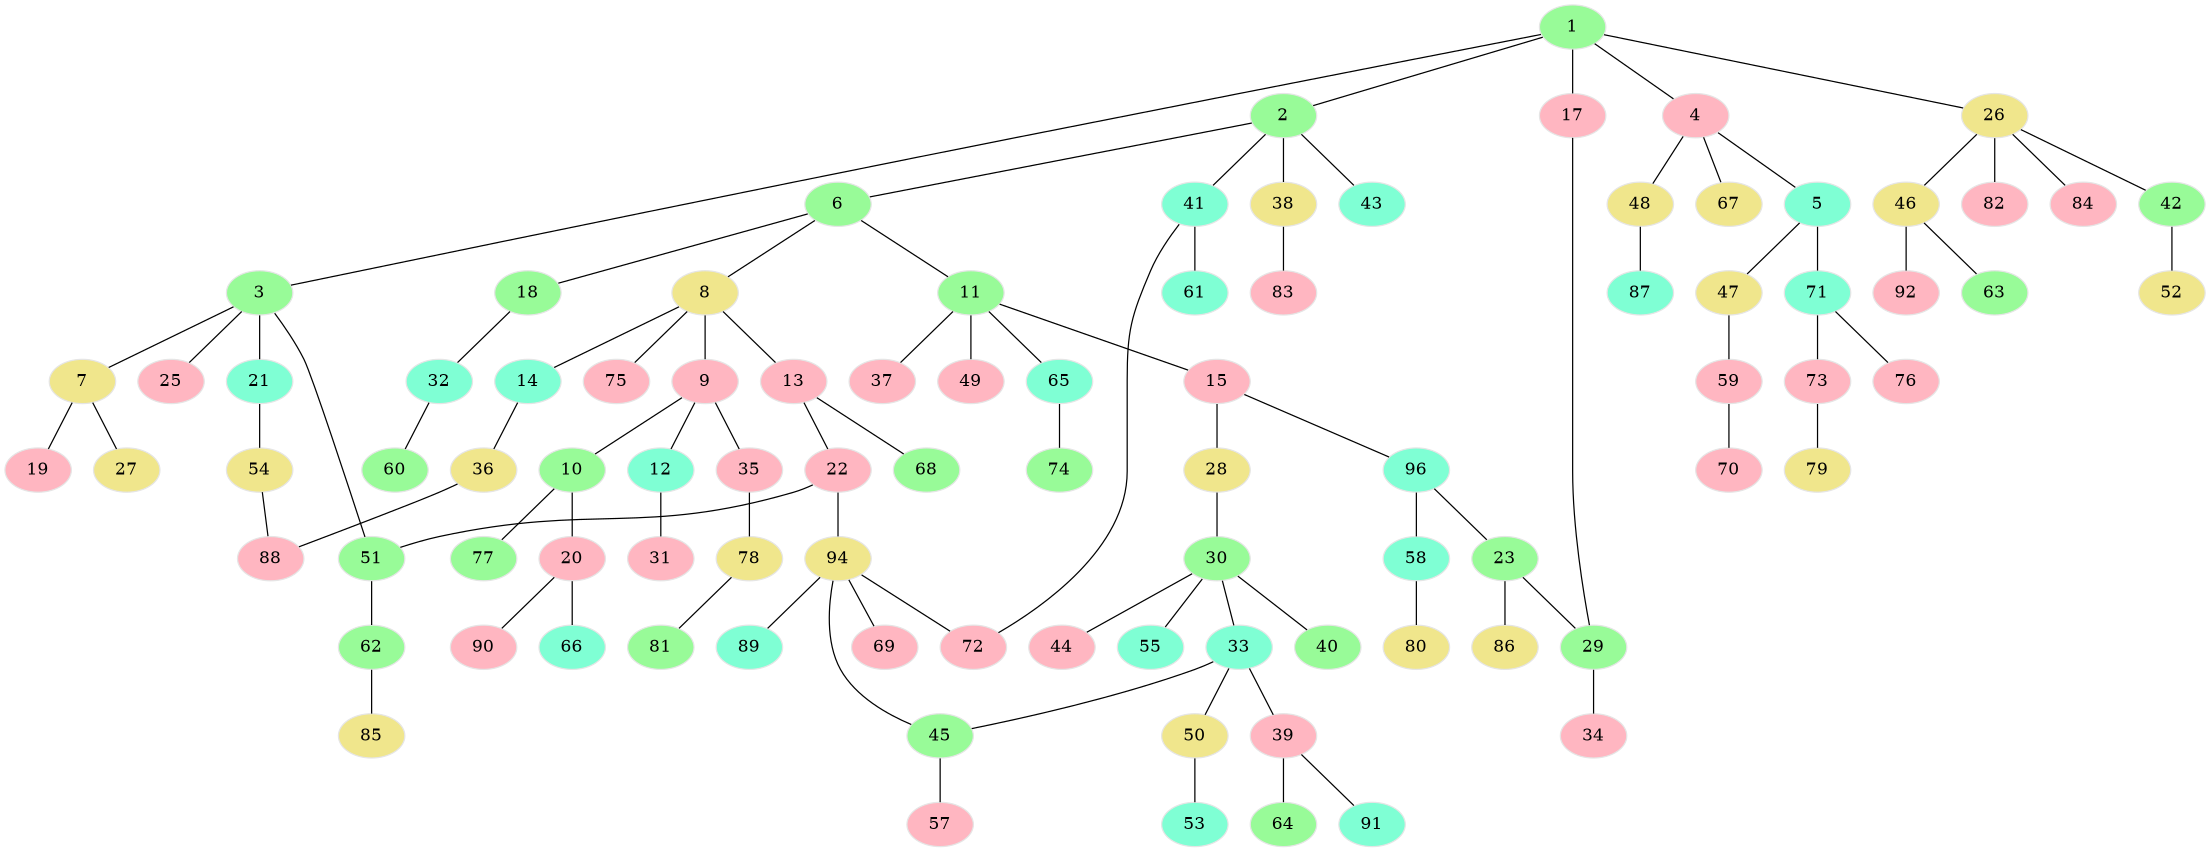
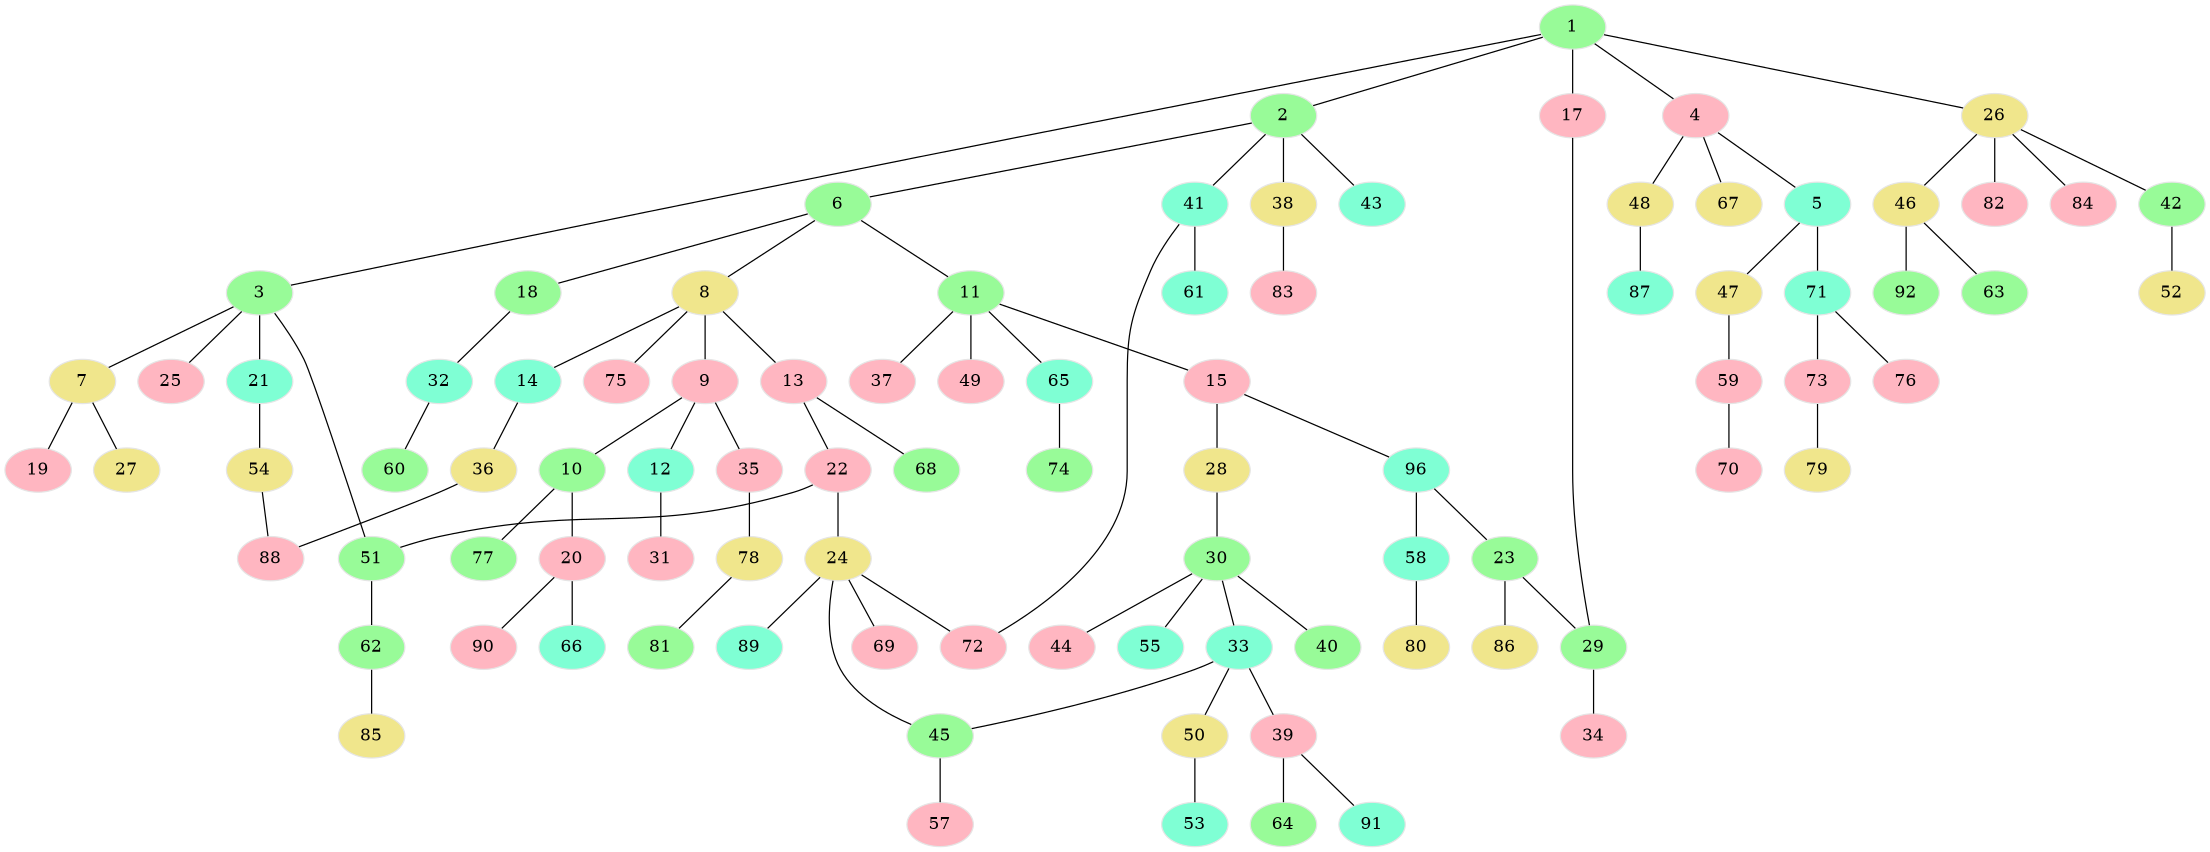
(1906, 293) -> (1906, 293)
(838, 559) -> (838, 559)
